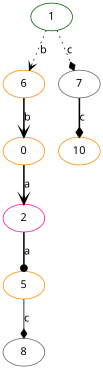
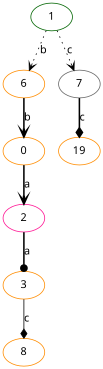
(64, 46) -> (64, 47)
(79, 151) -> (79, 151)
(24, 285) -> (24, 285)
(24, 352) -> (24, 352)
